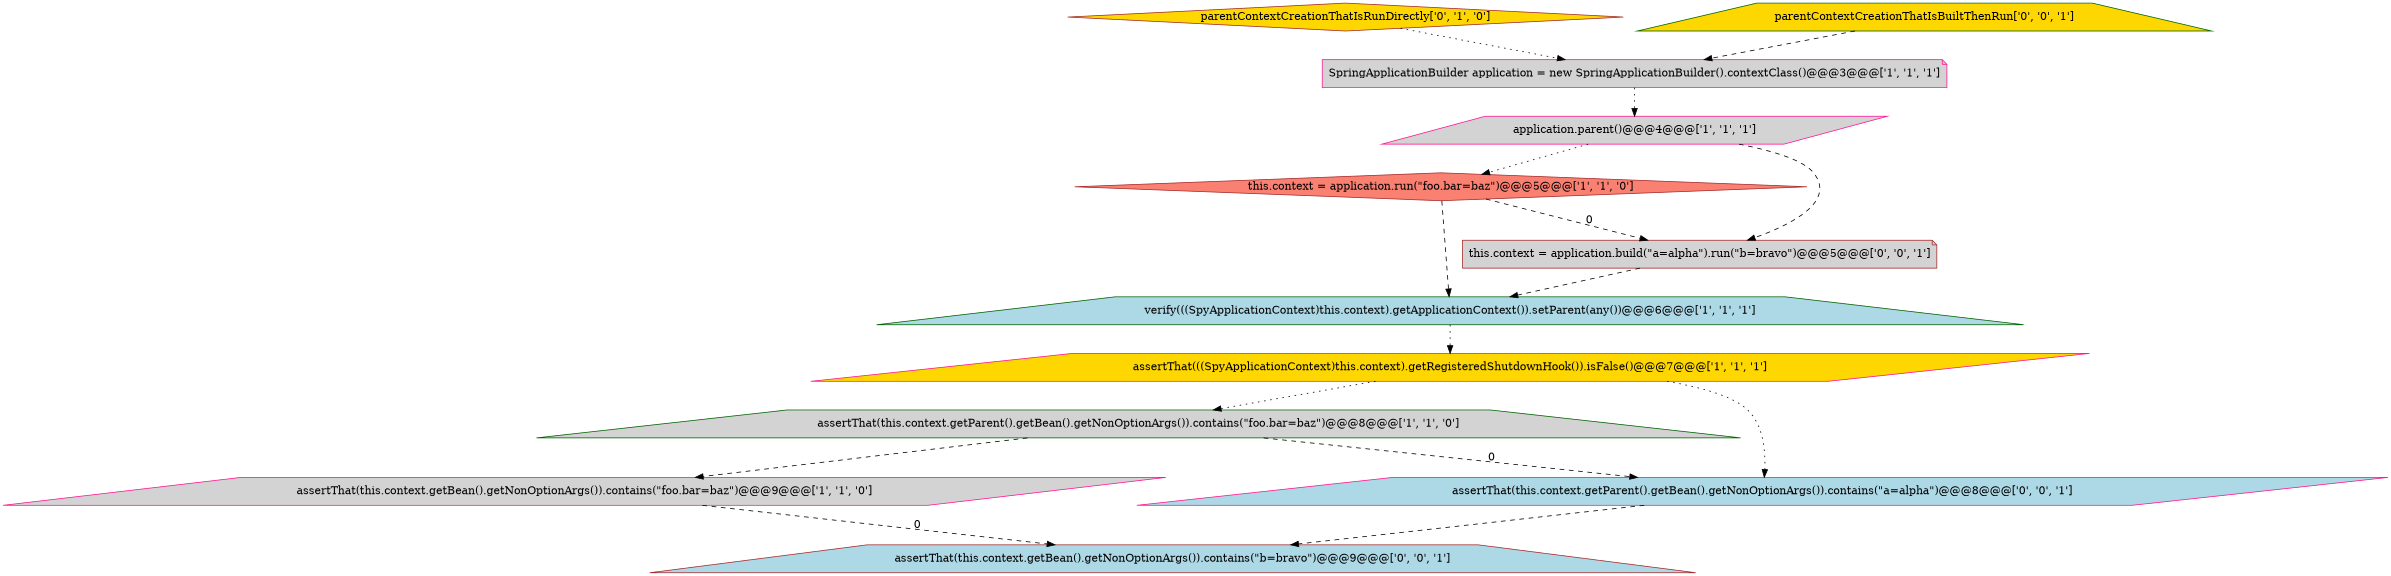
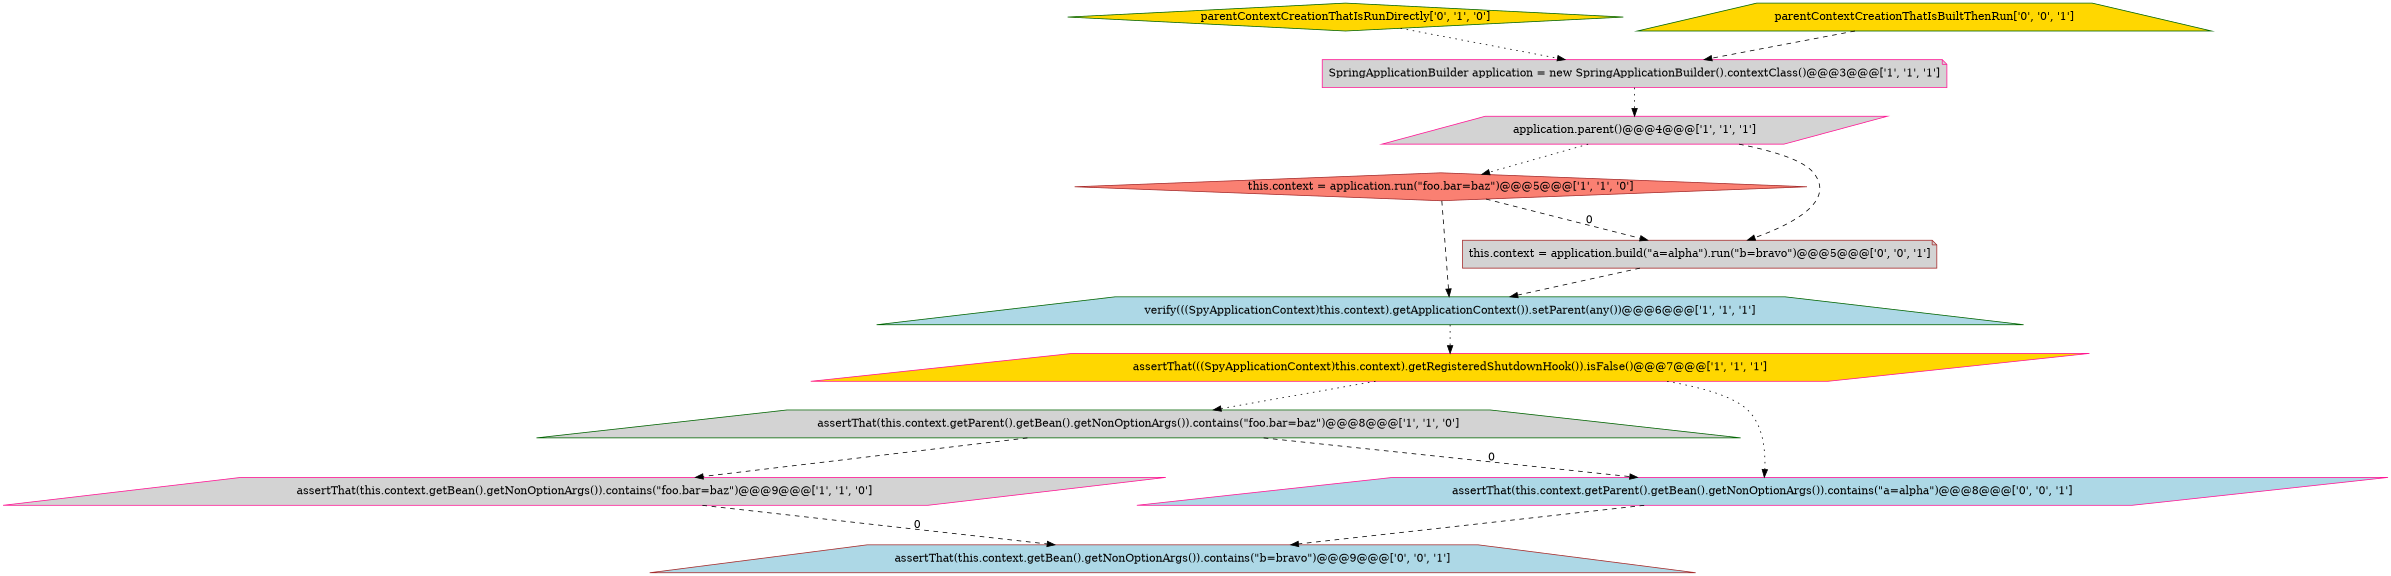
(1345, 17) -> (1345, 17)
